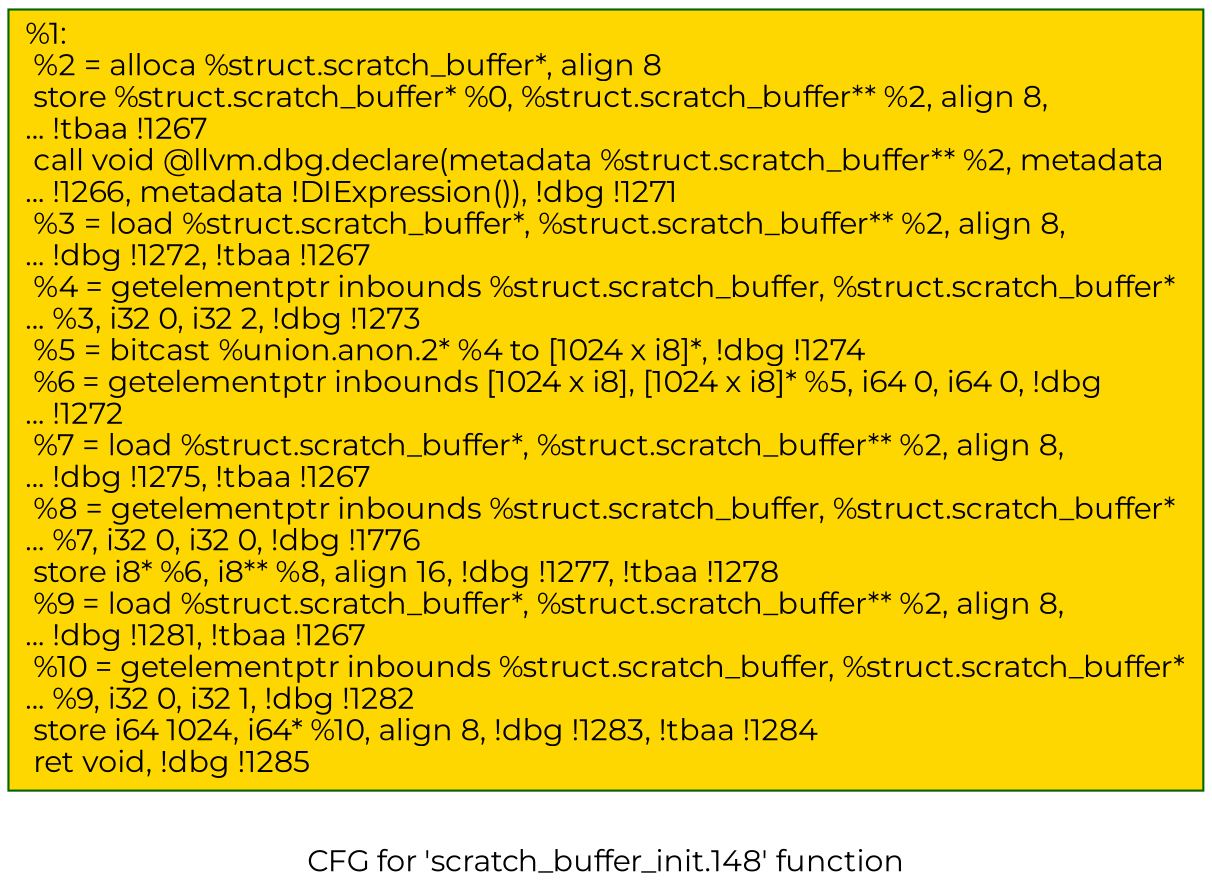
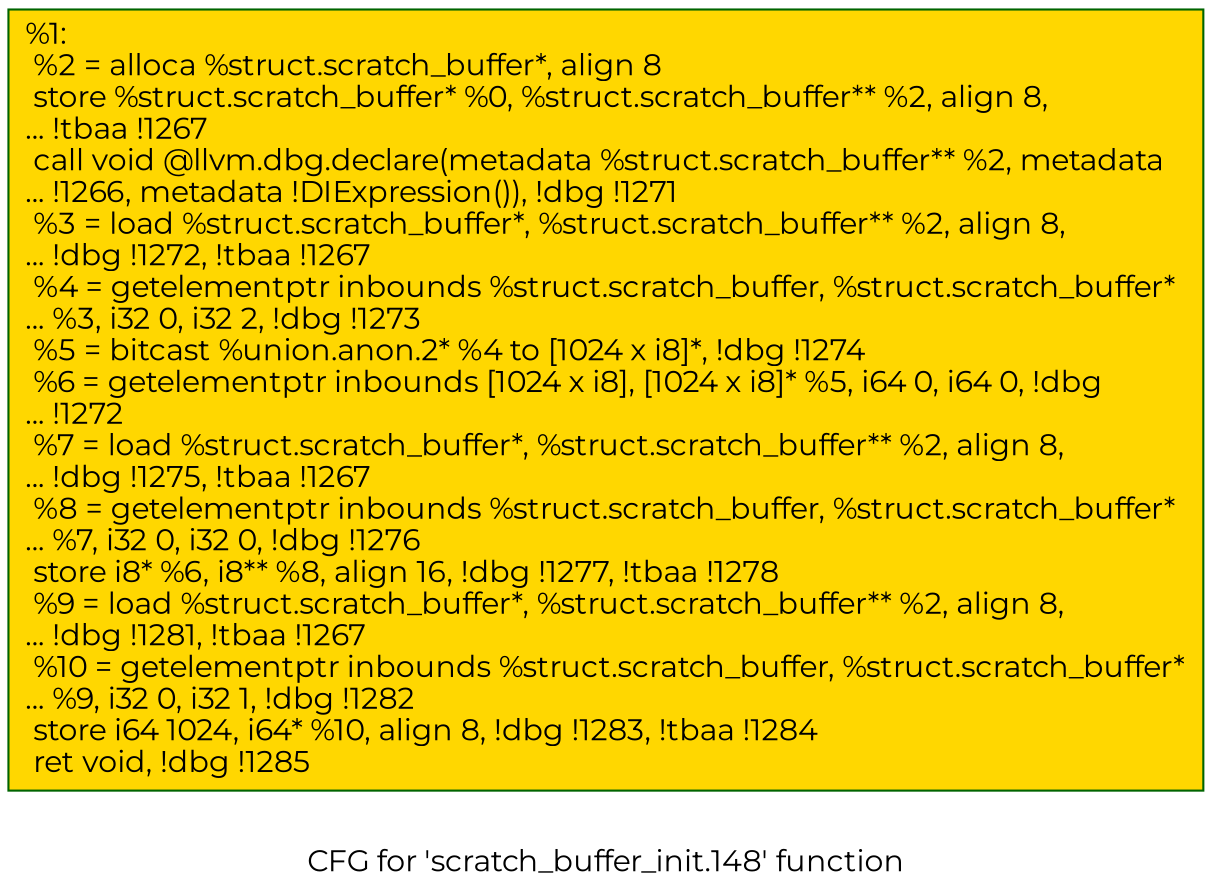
(223, 542) -> (223, 542)
